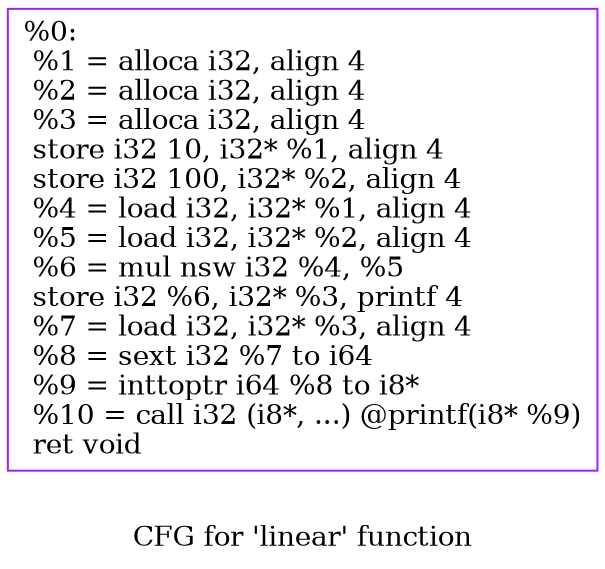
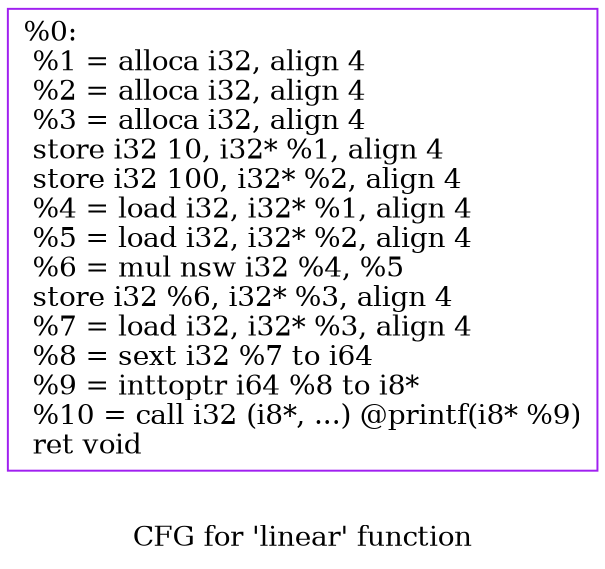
(244, 298) -> (239, 298)
